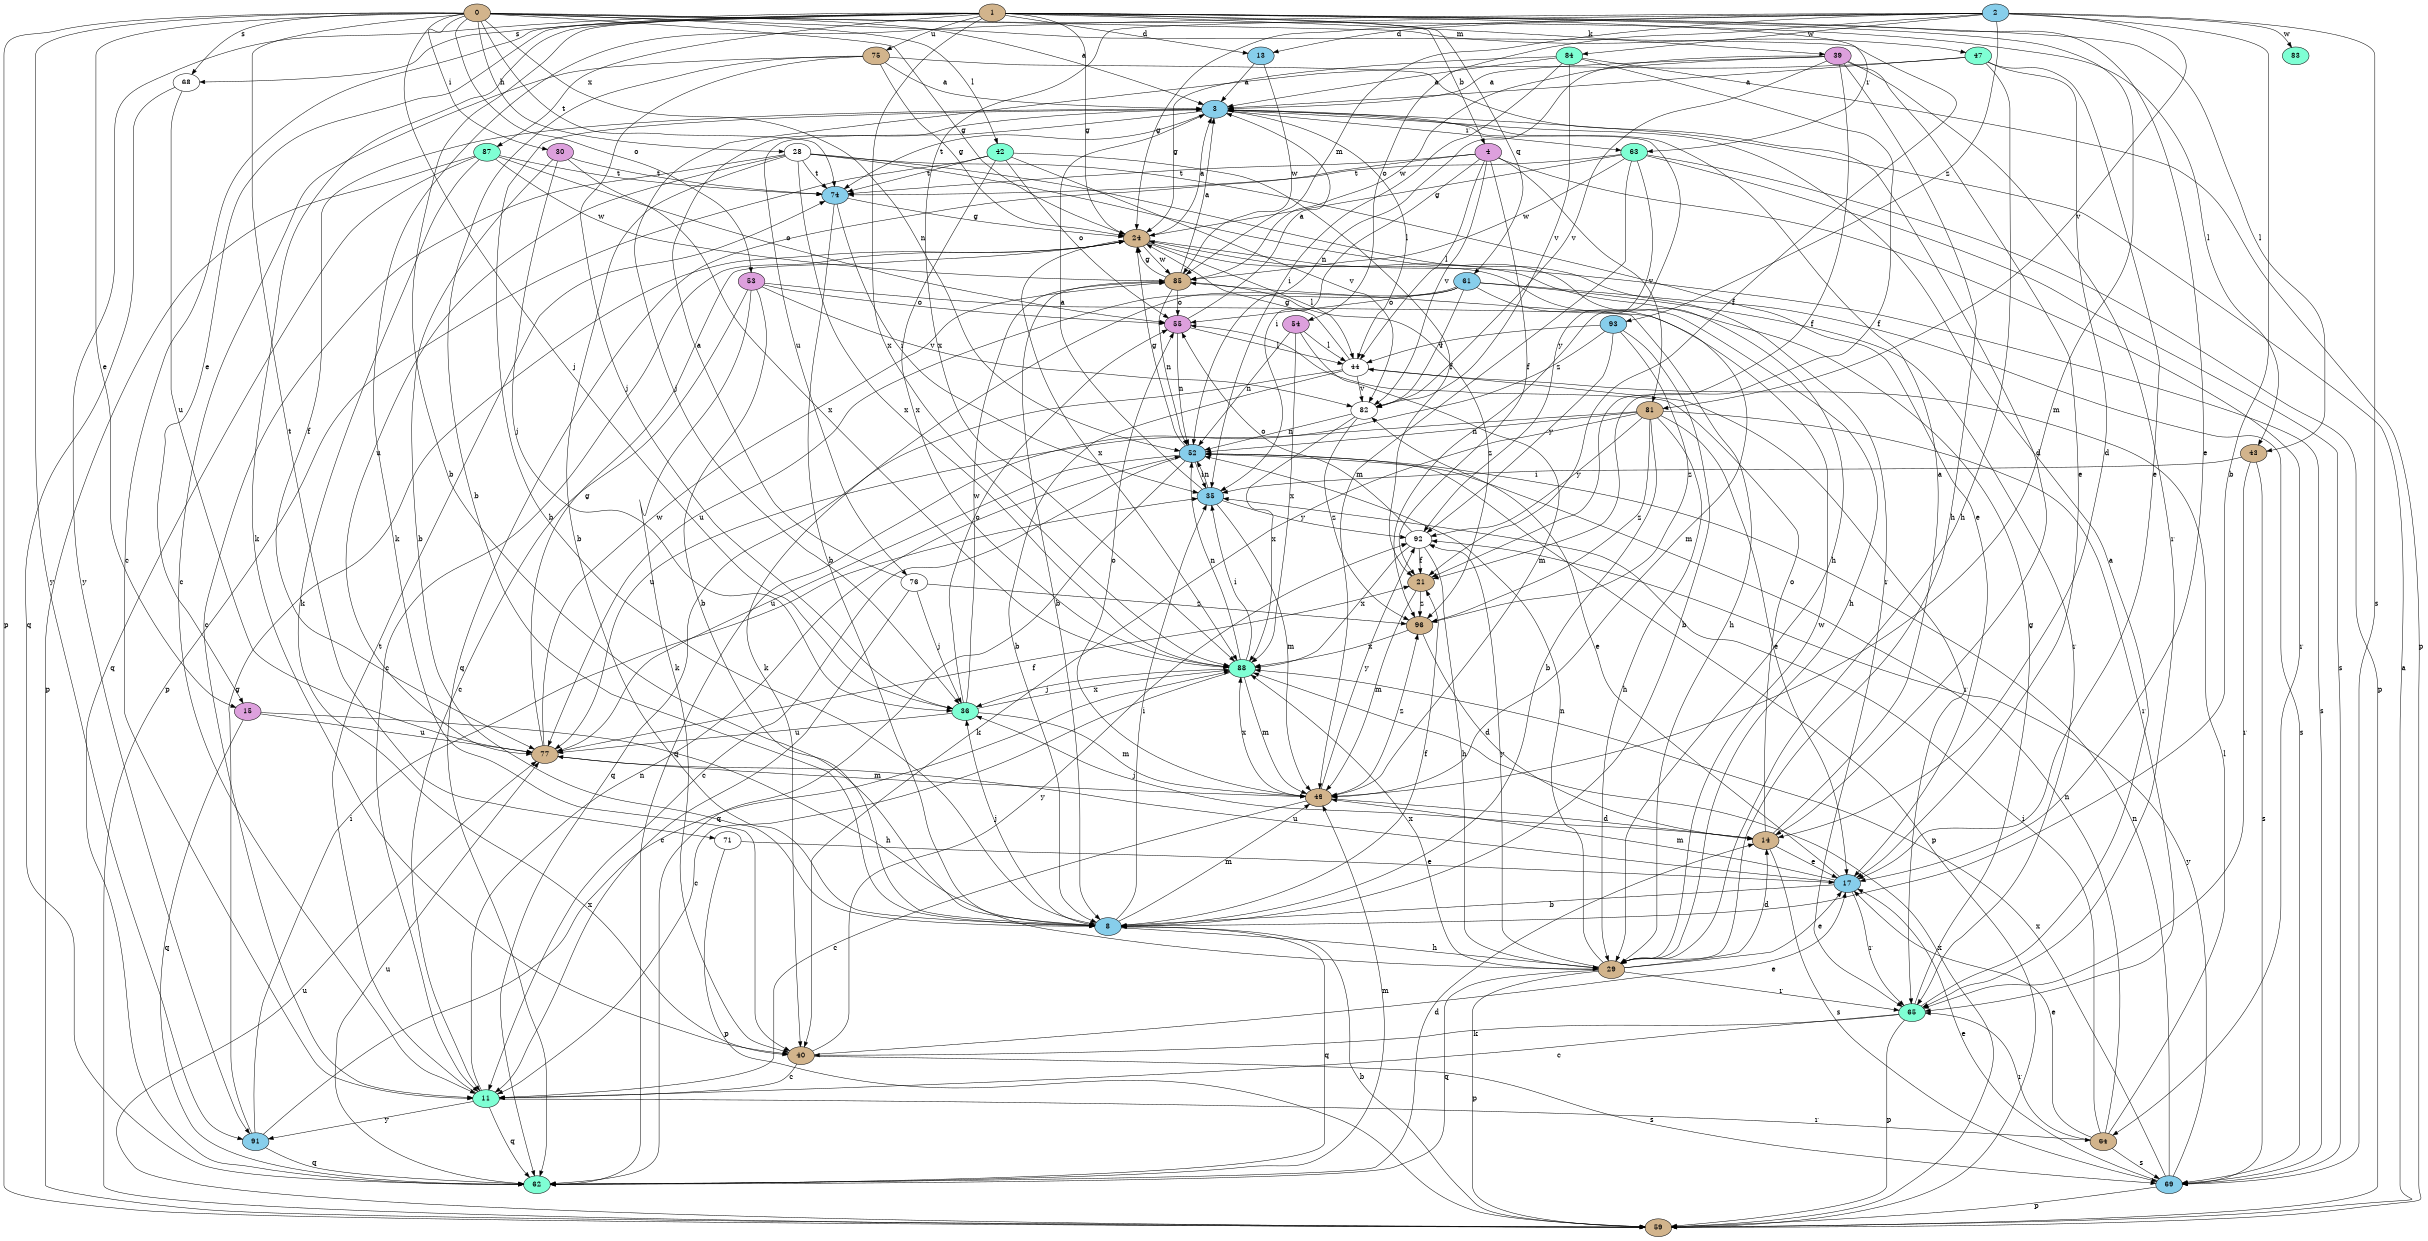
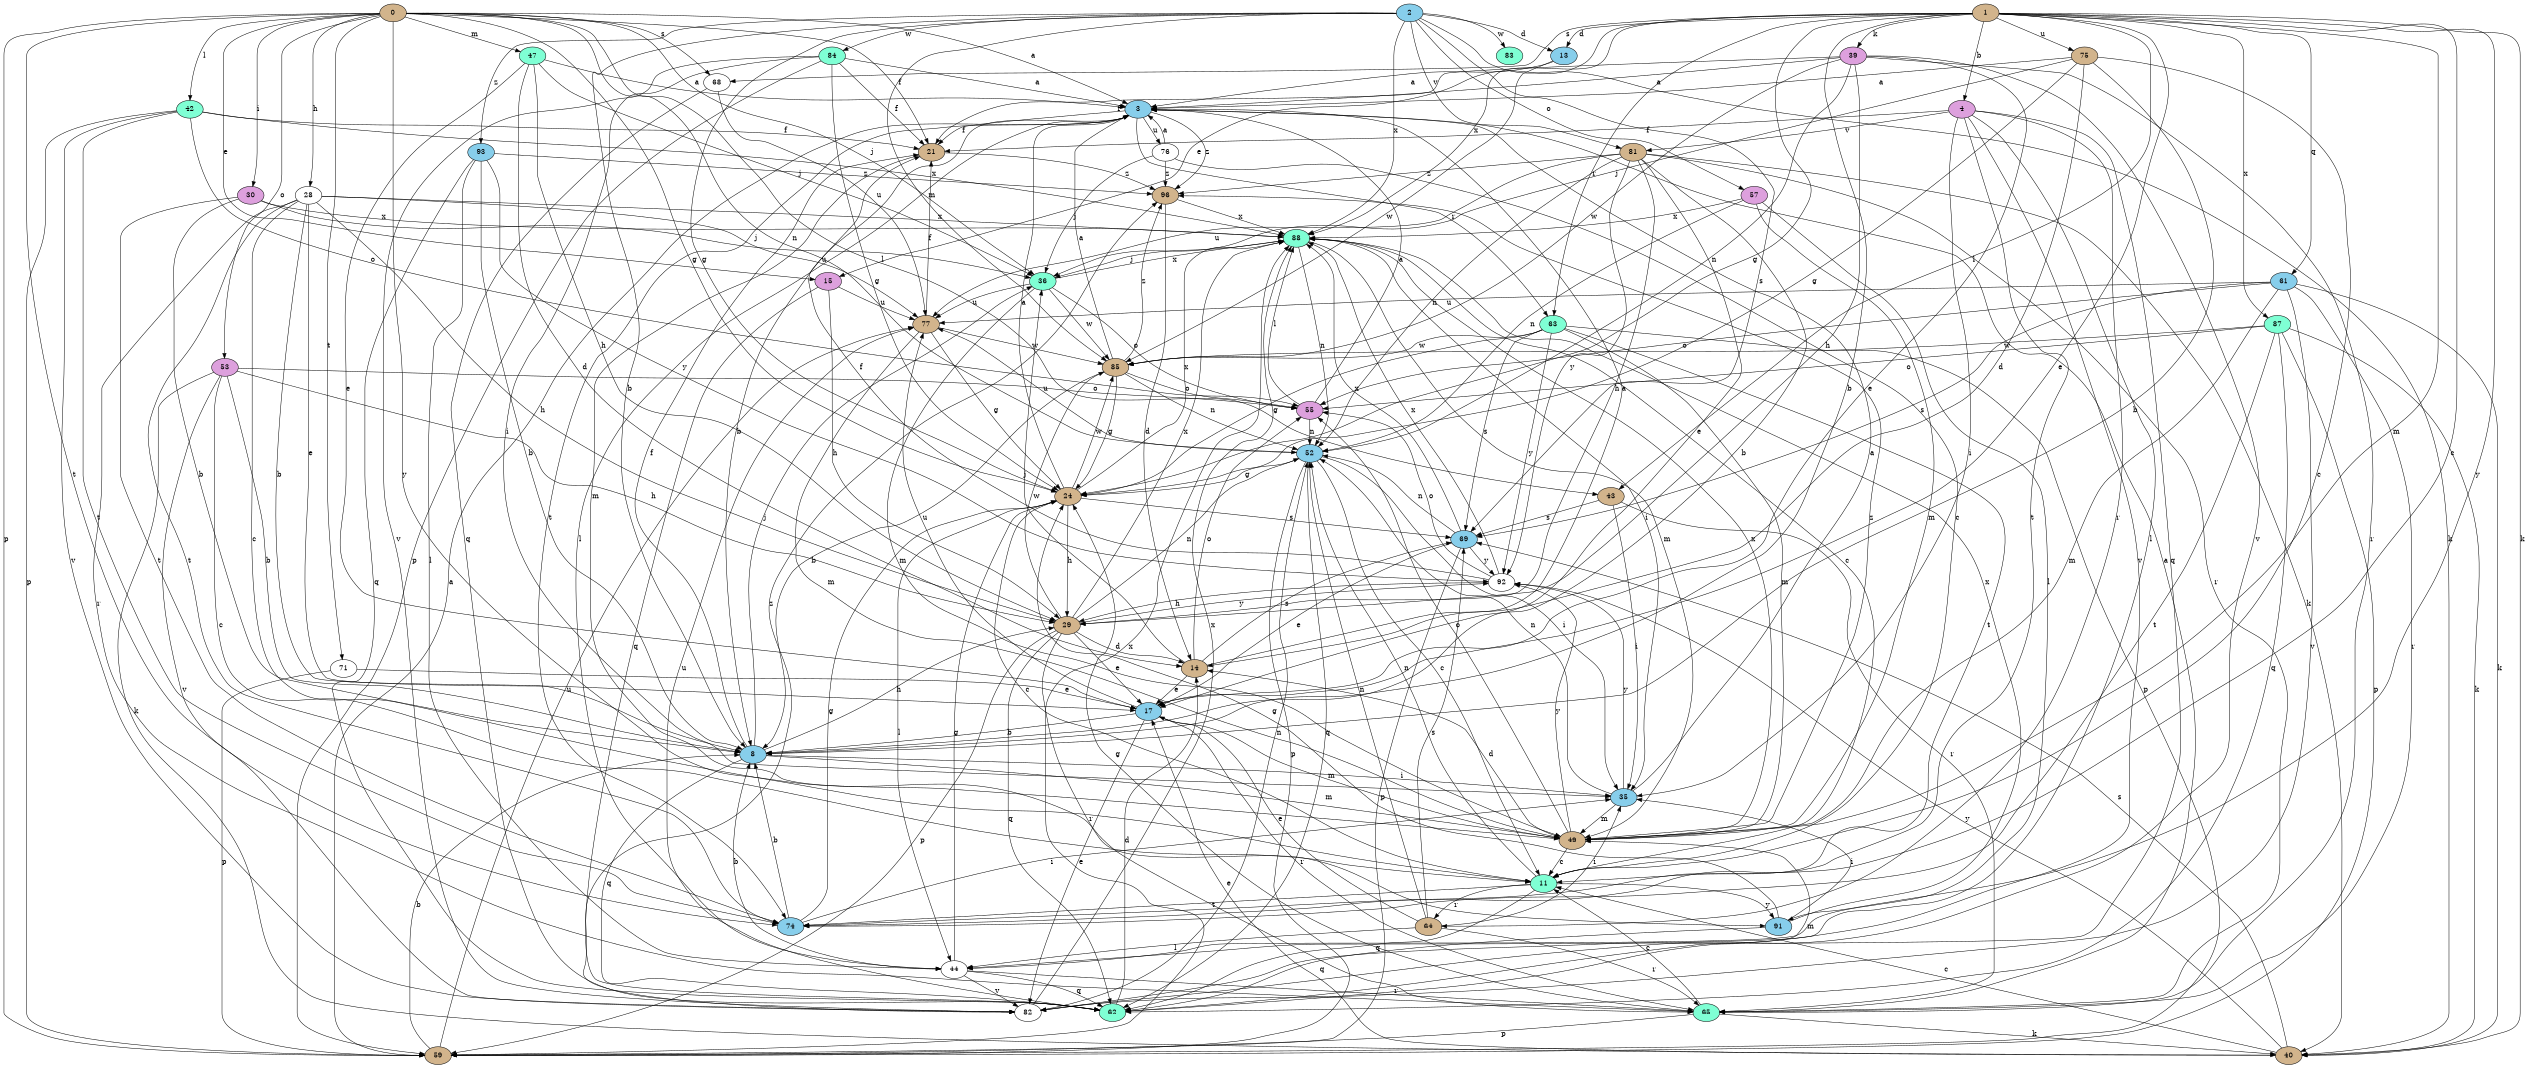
(414, 158) -> (1050, 117)
(1296, 324) -> (1754, 195)
(1260, 344) -> (1271, 333)
